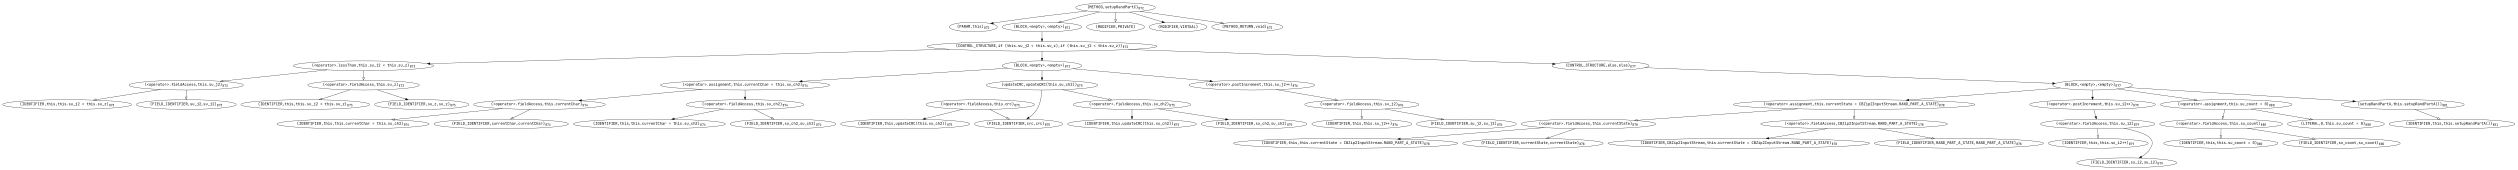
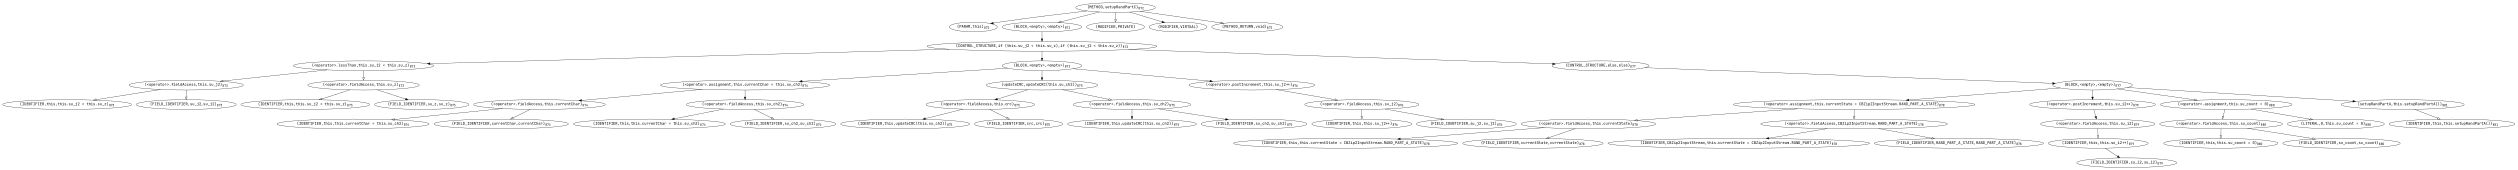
(1039, 105) -> (1012, 94)
(2148, 137) -> (2111, 152)
